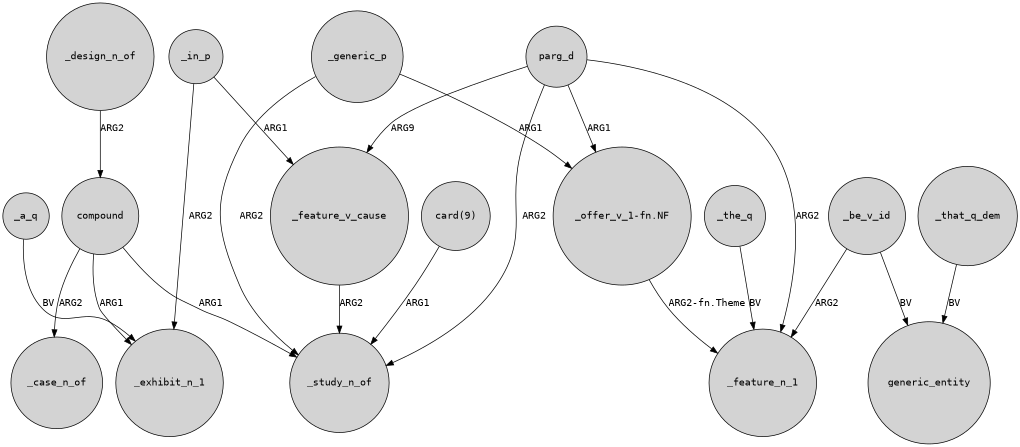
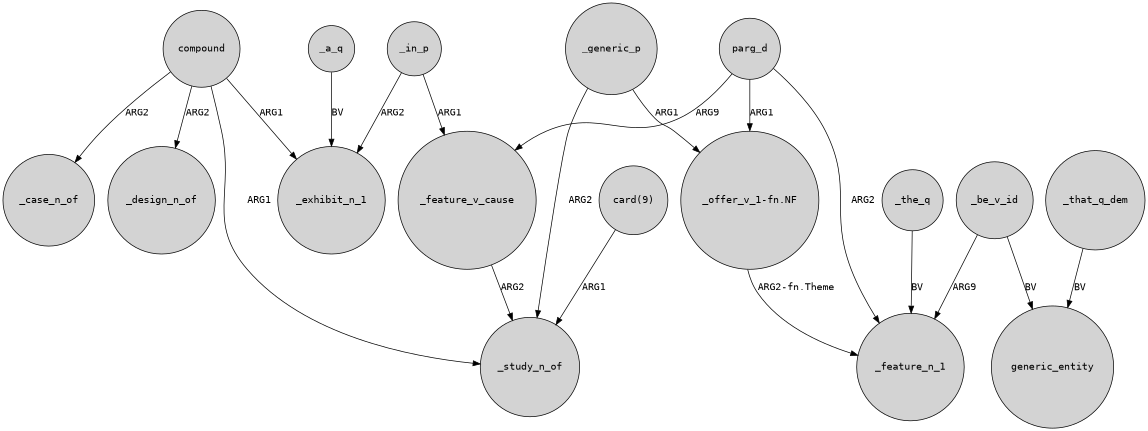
(100, 140) -> (184, 114)
(513, 250) -> none
(827, 303) -> (965, 288)
